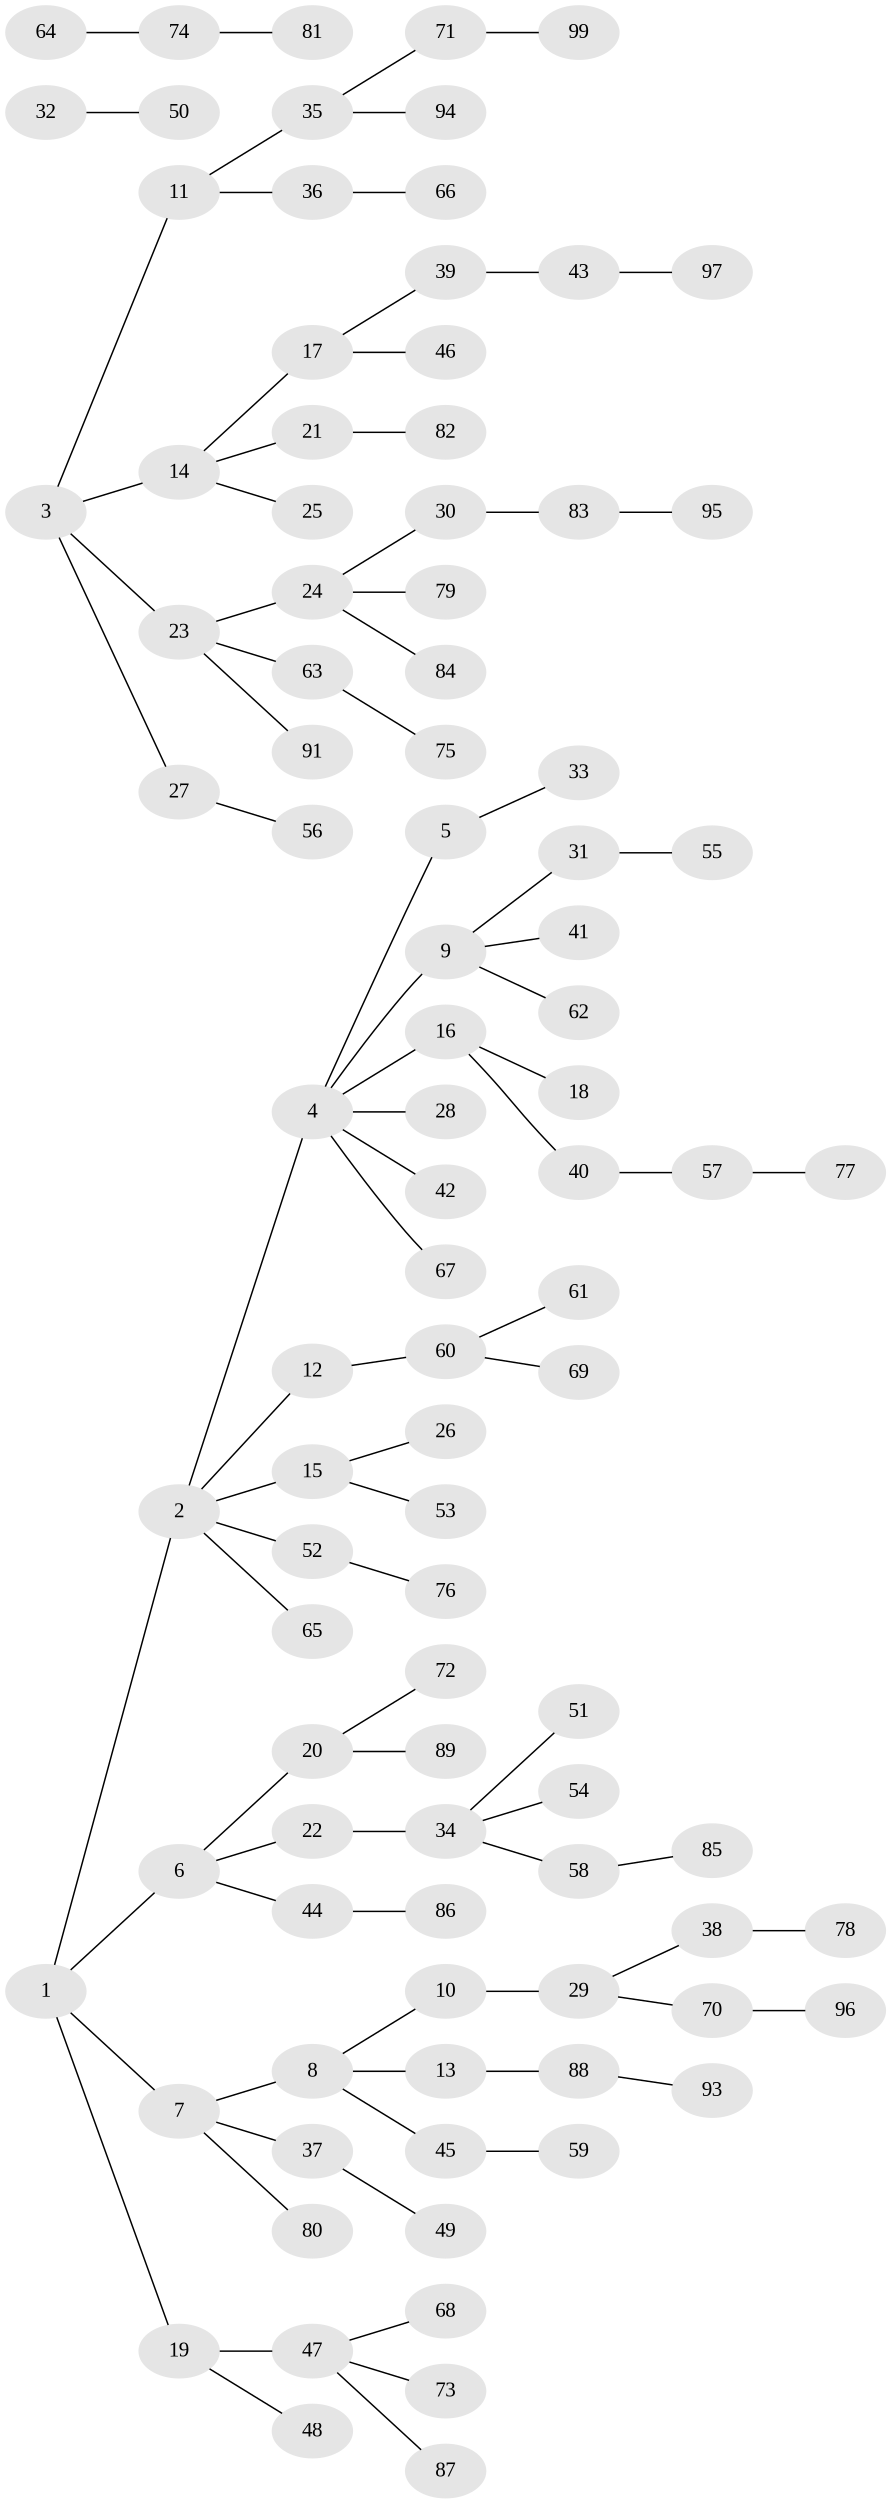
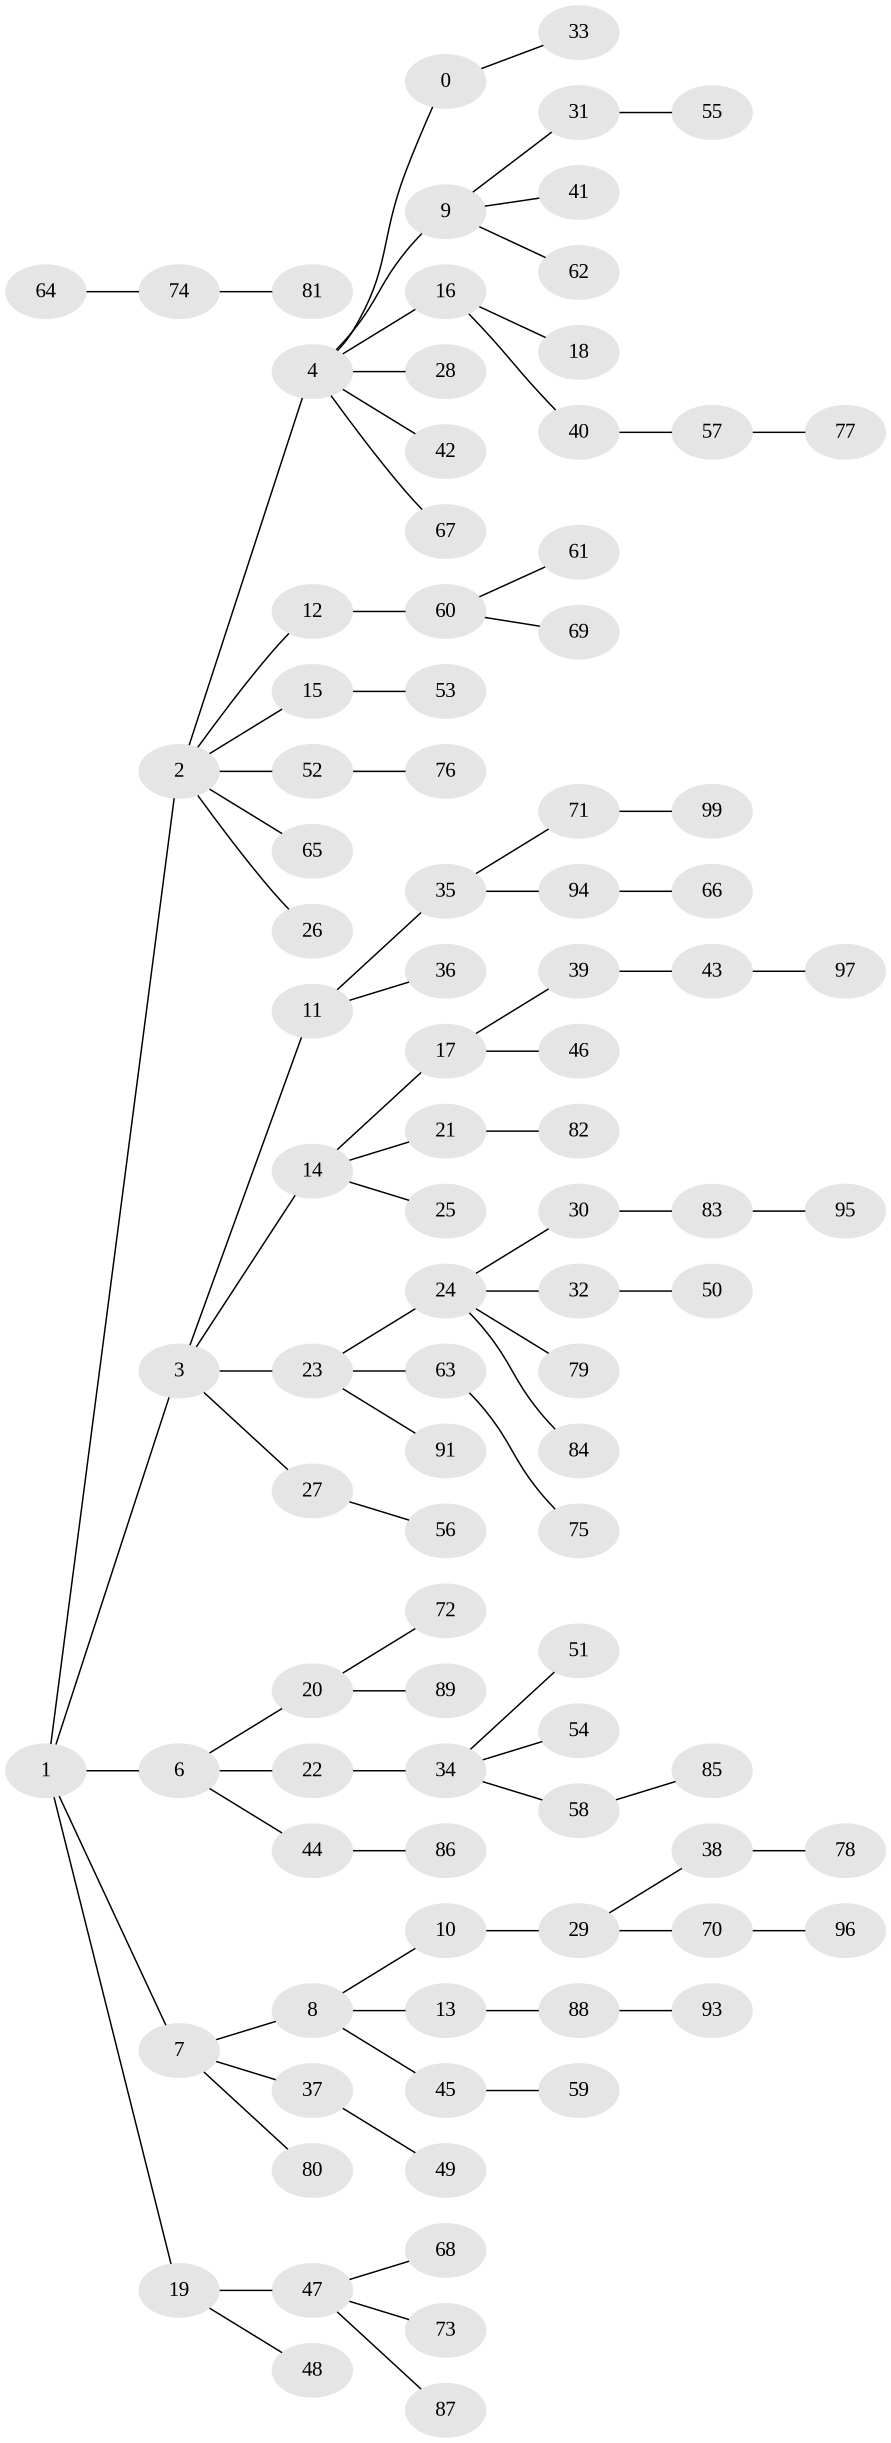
(379, 192) -> (646, 891)
(446, 832) -> (446, 81)
none -> (513, 1291)
(379, 1452) -> (242, 854)
none -> (113, 1571)
